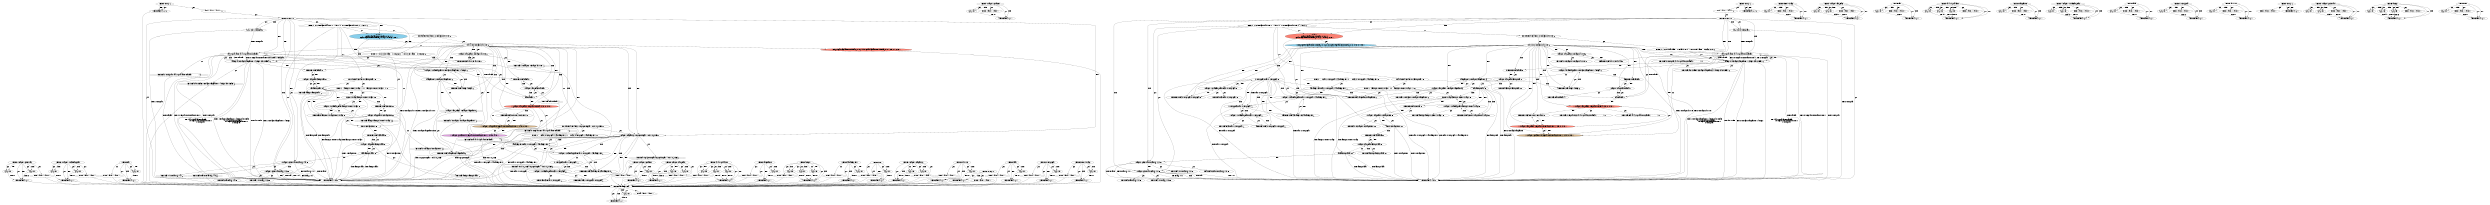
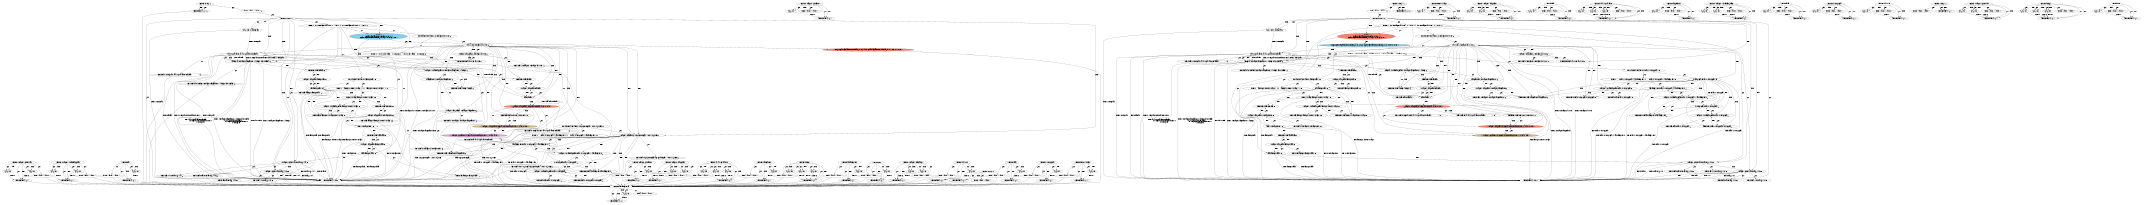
none -> (1643, 70)
